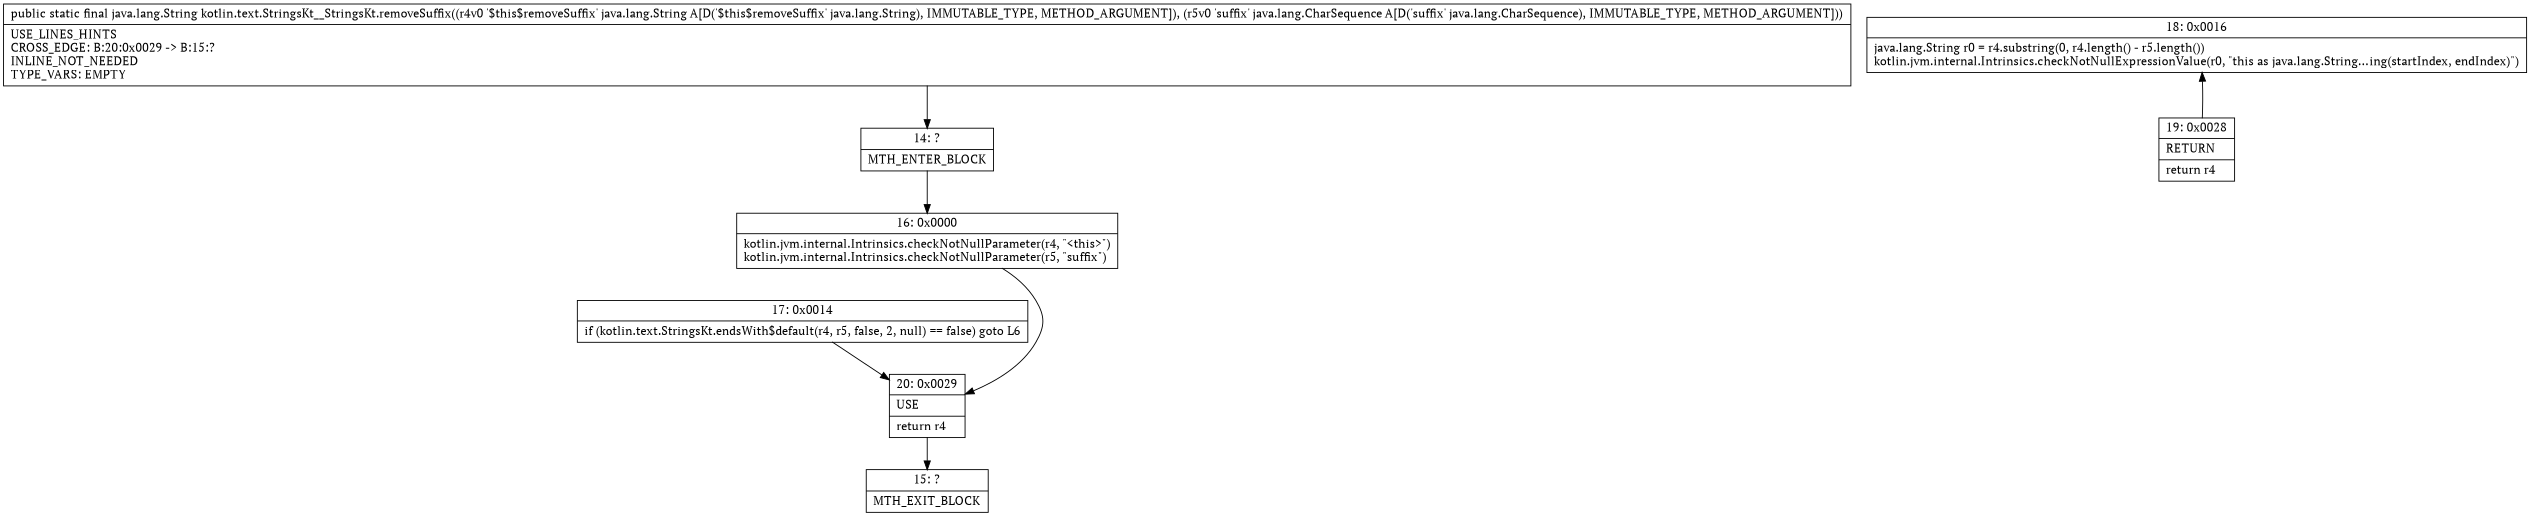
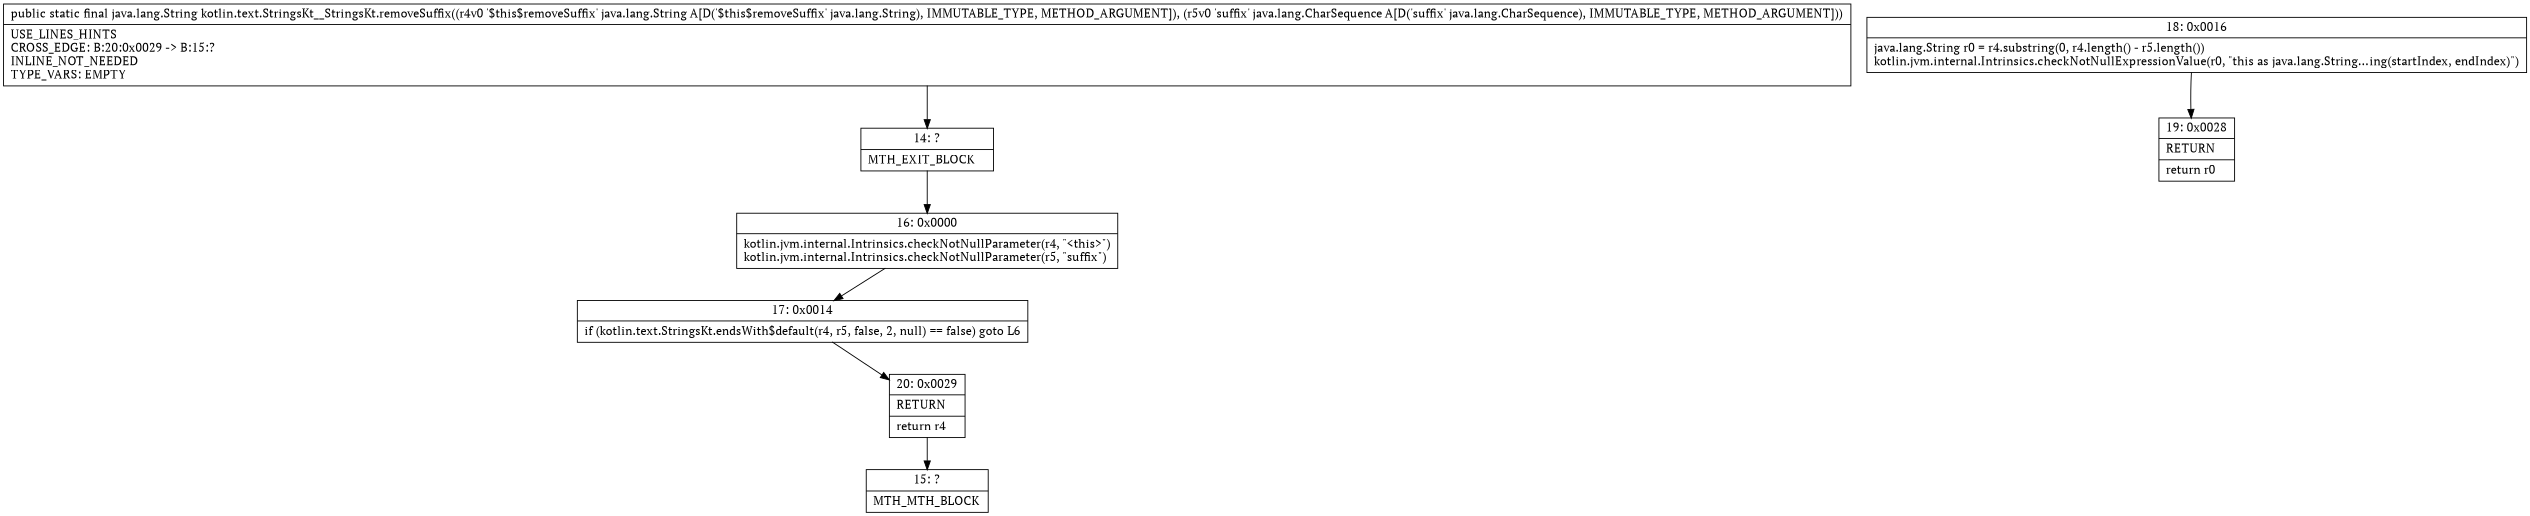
(2203, 100) -> (2191, 91)
(927, 160) -> (922, 160)
(2191, 170) -> (2191, 170)
(1039, 337) -> (863, 282)
(908, 405) -> (921, 405)
(927, 501) -> (927, 501)
